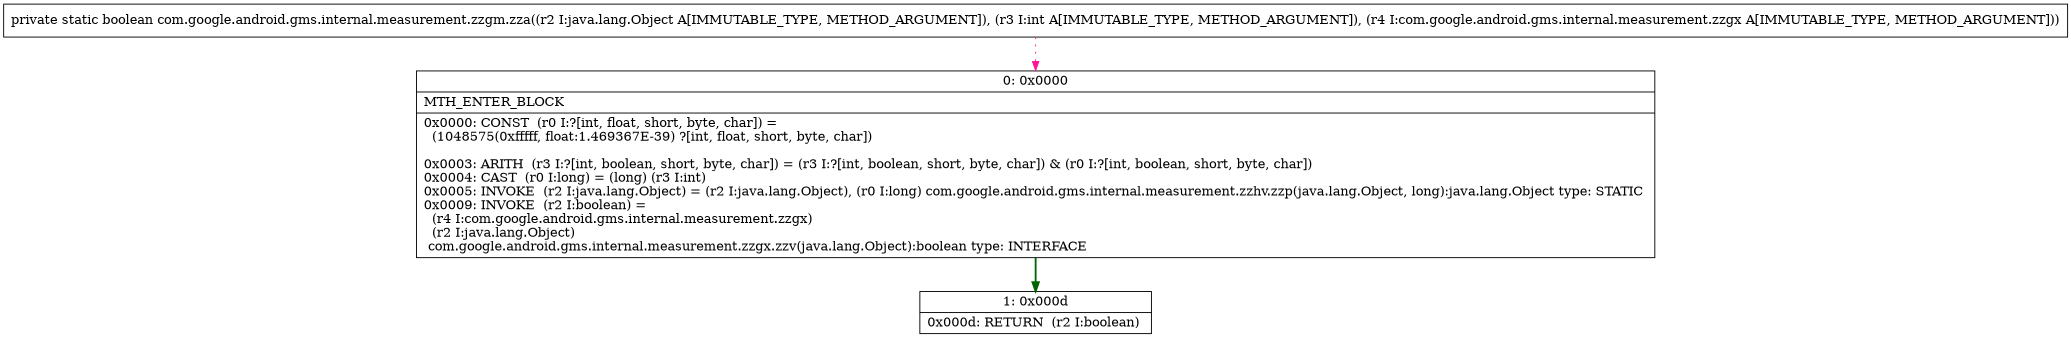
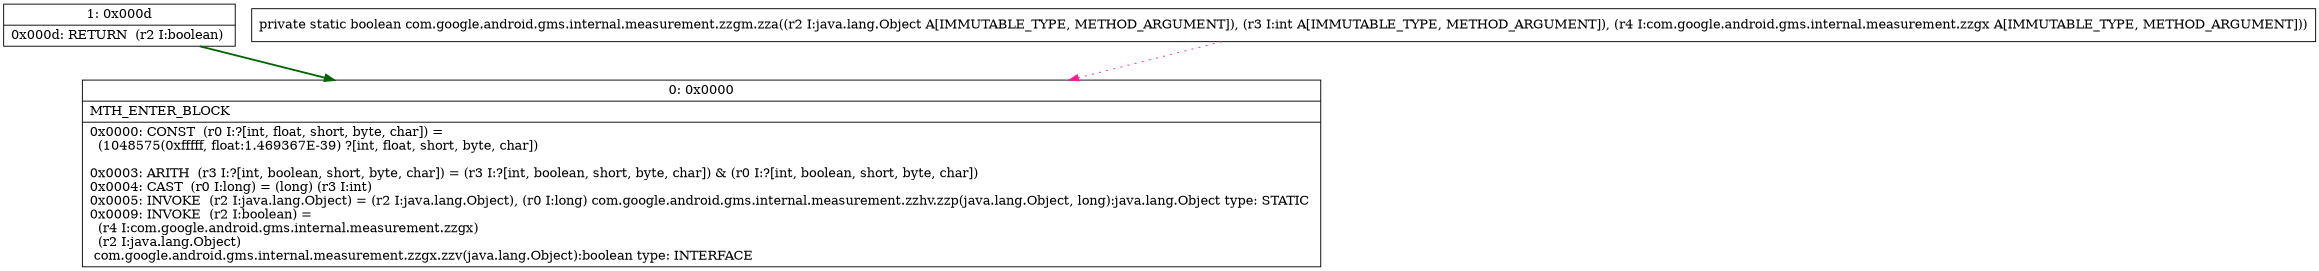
(1036, 270) -> (262, 62)
